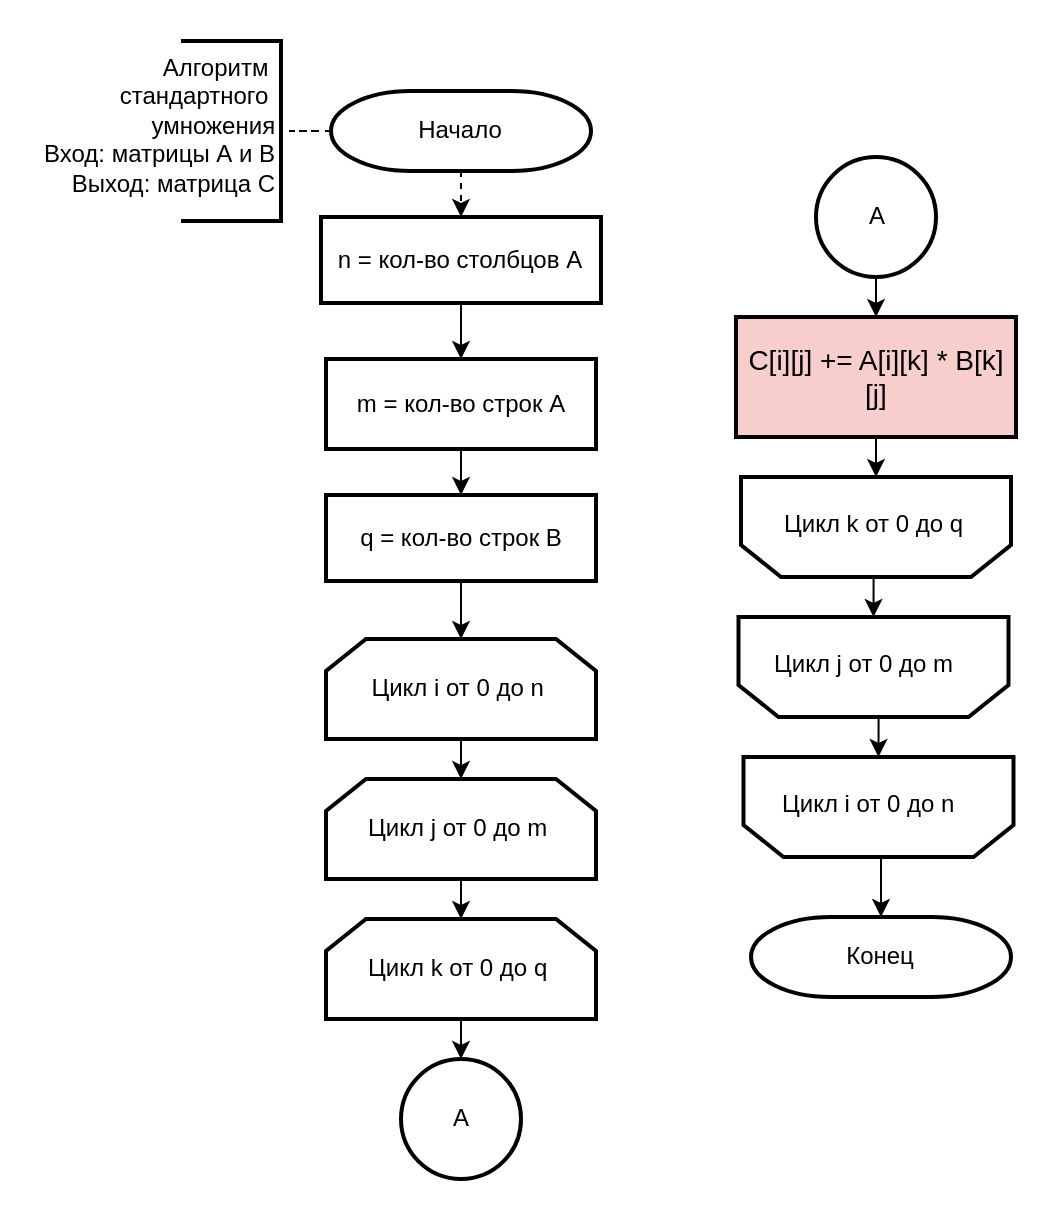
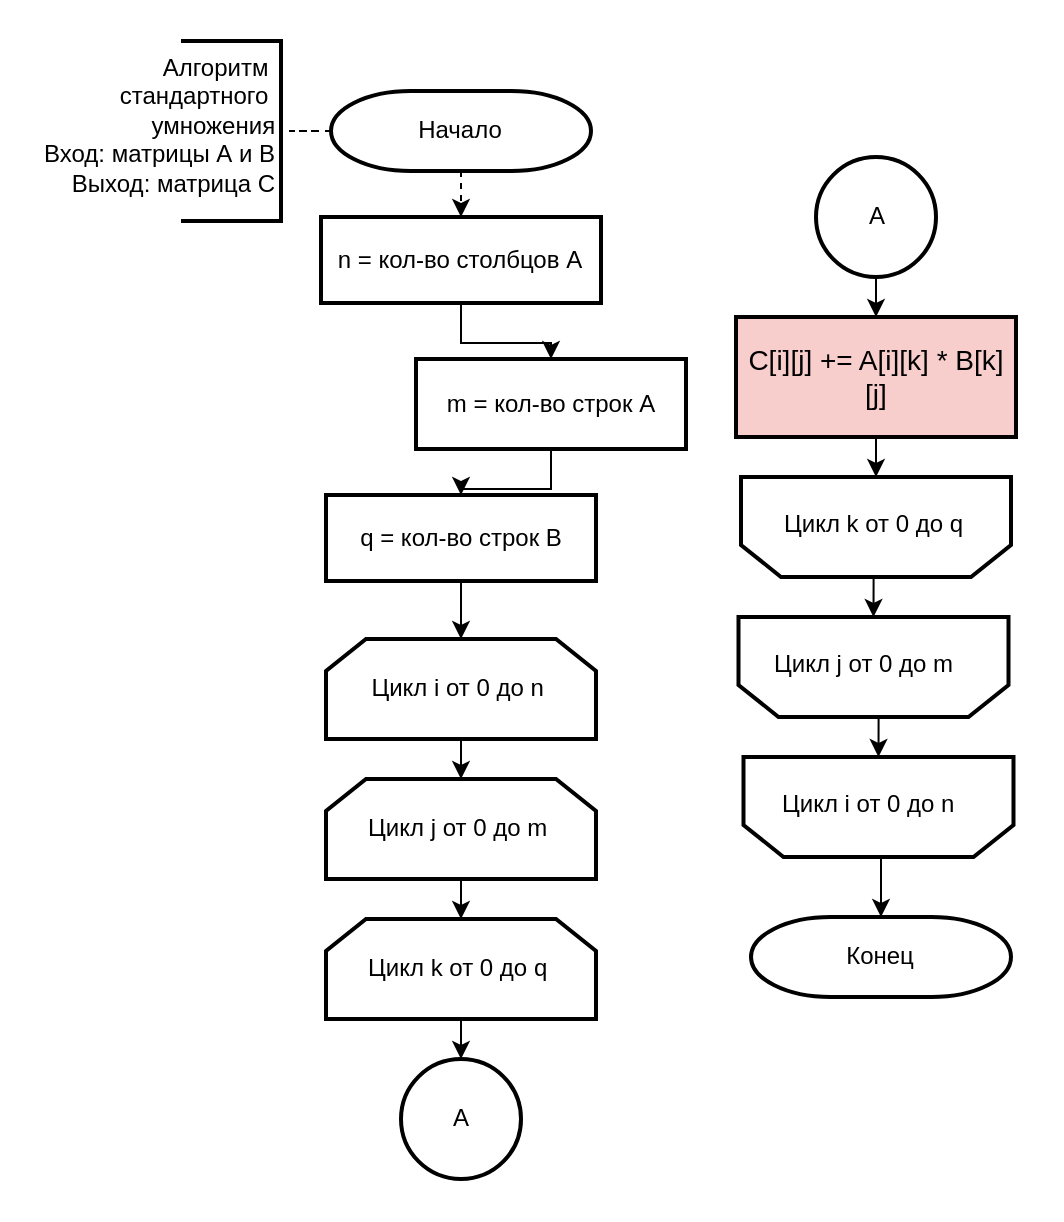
(461, 404) -> (551, 404)
